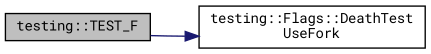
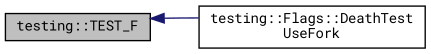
(168, 36) -> (182, 18)
